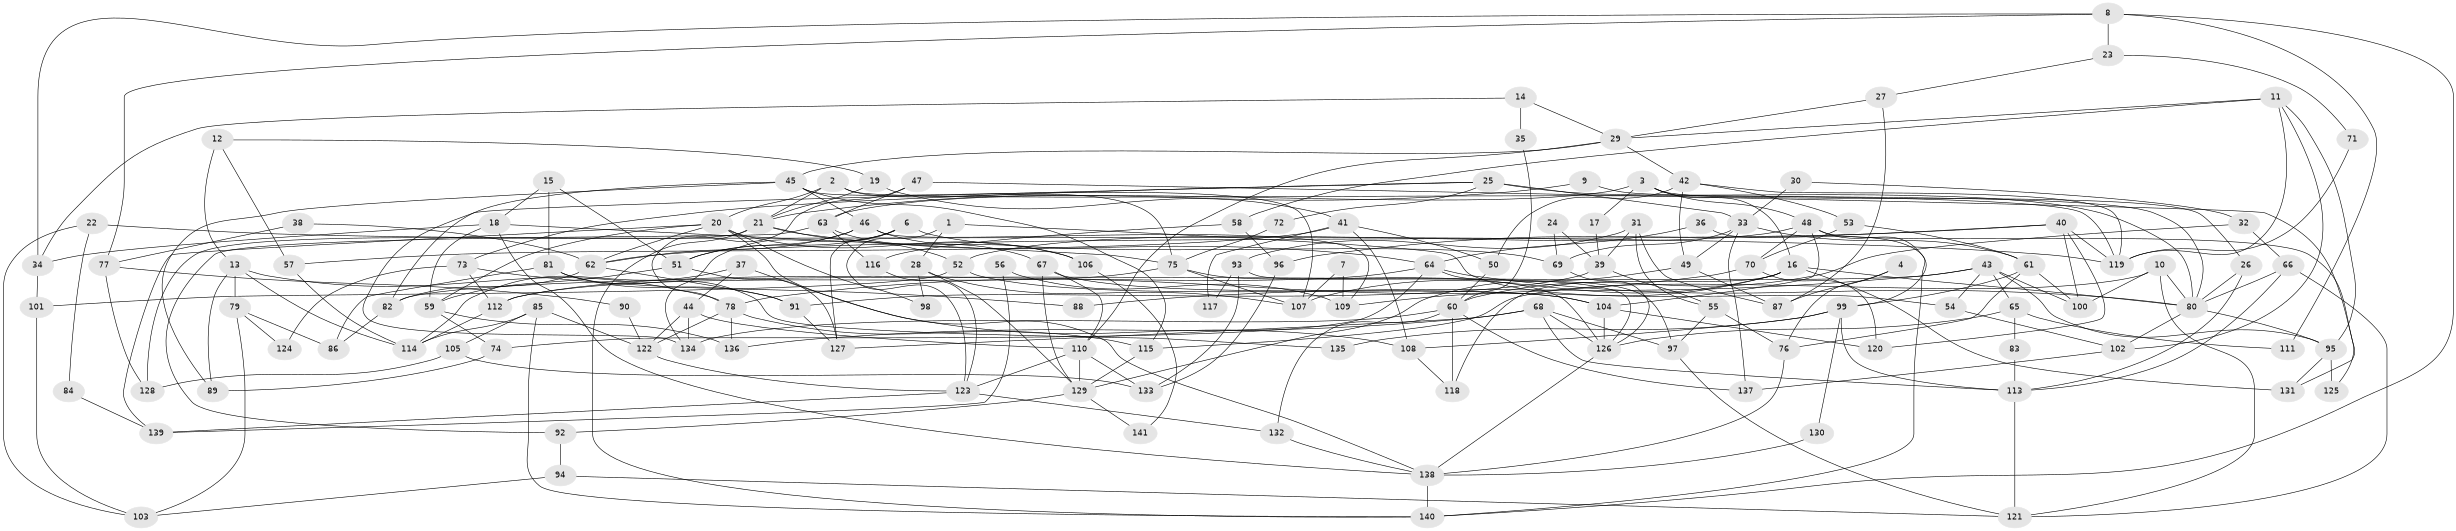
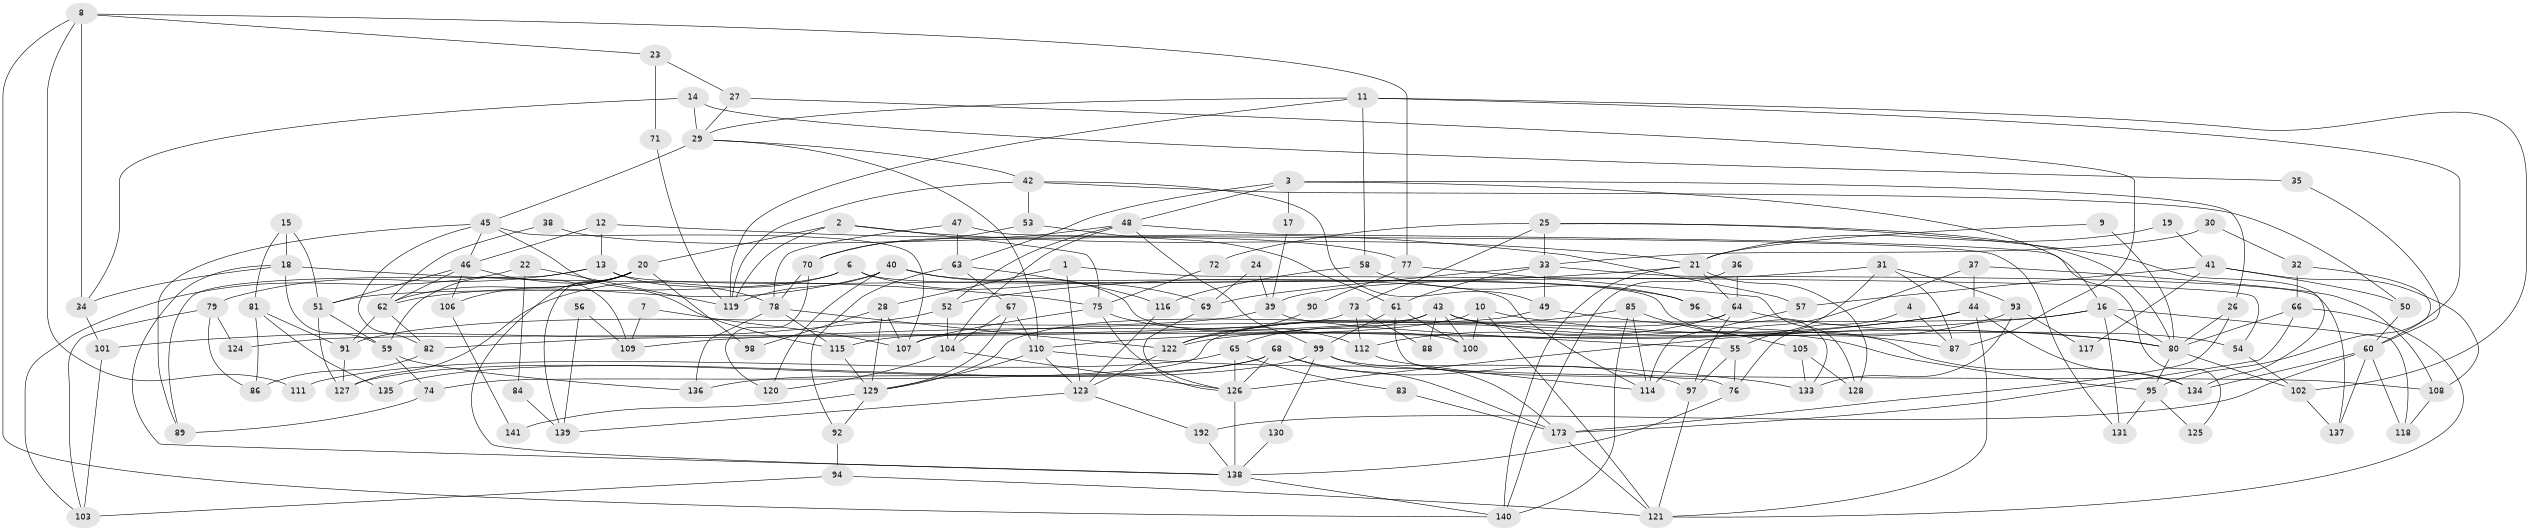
(549, 145) -> (537, 244)
(2015, 391) -> (1559, 433)
(1277, 433) -> (1202, 433)
none -> (1898, 490)
